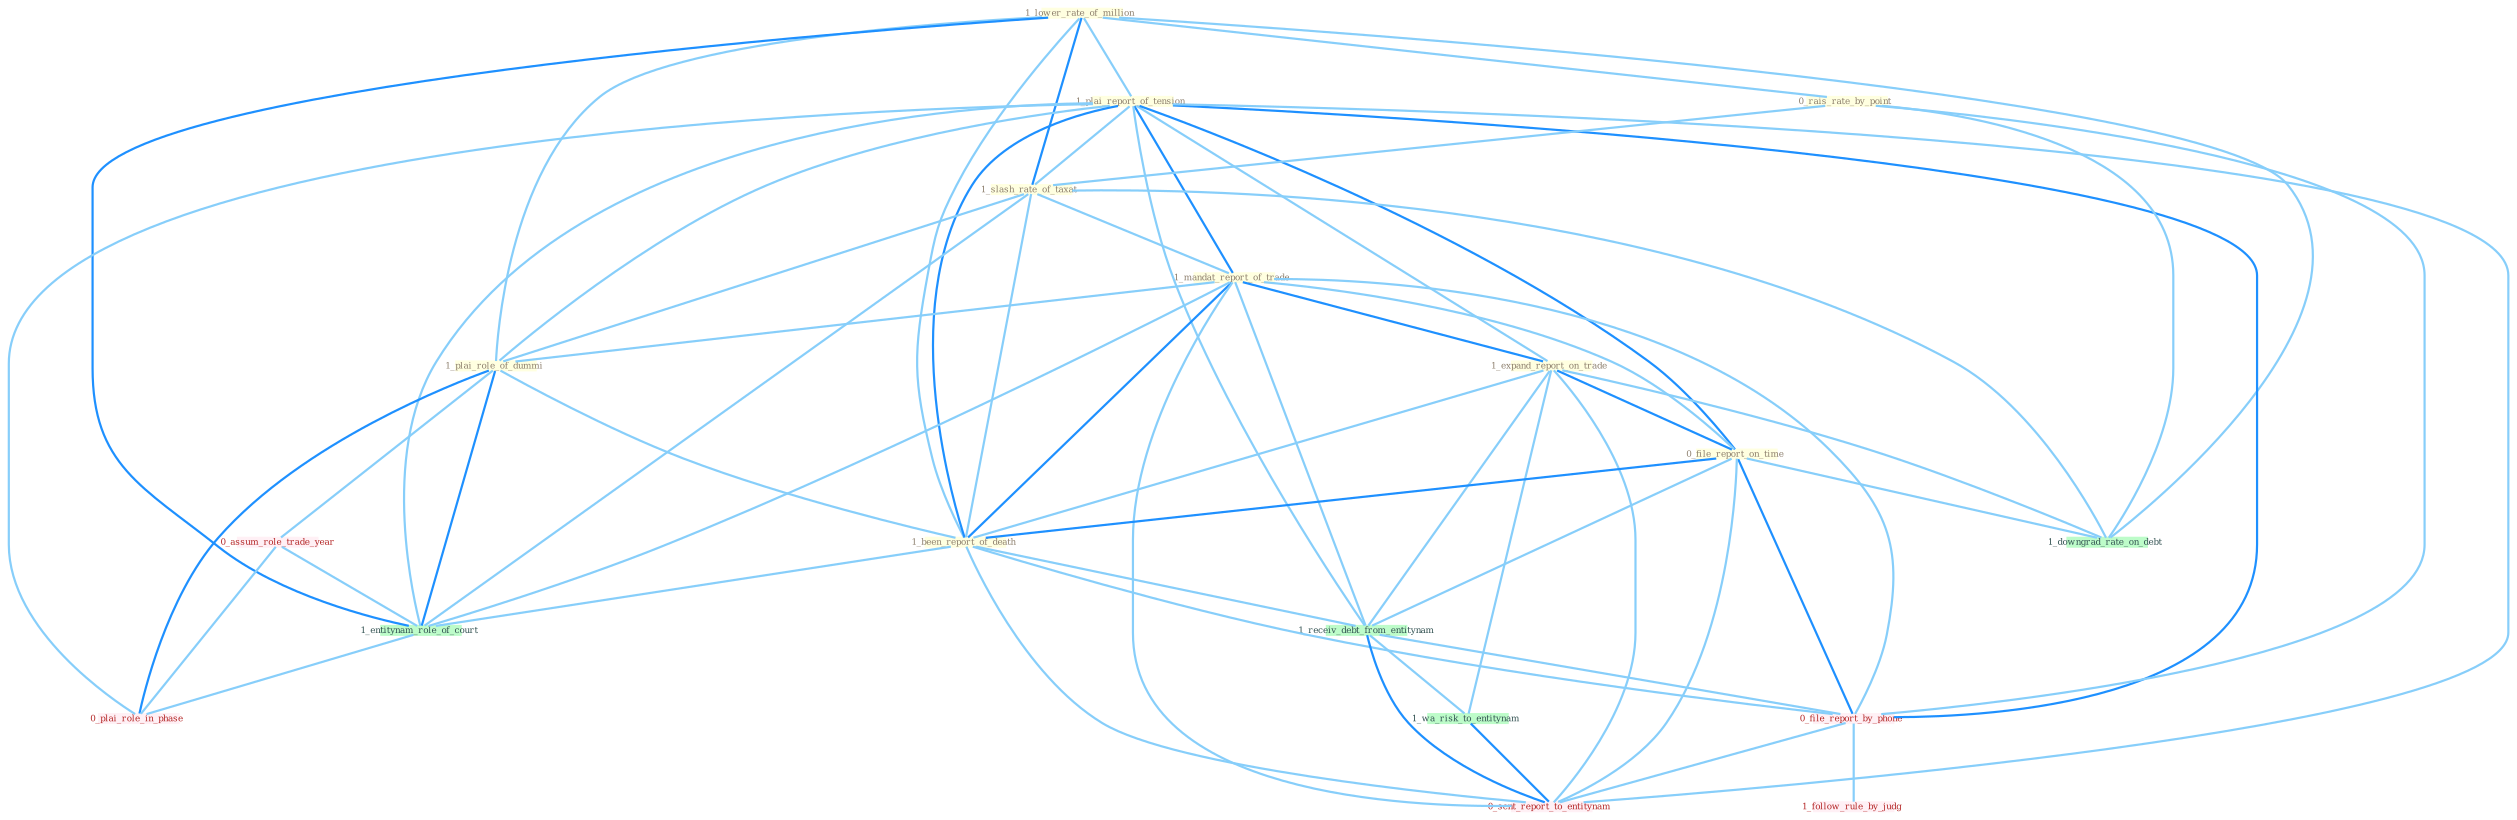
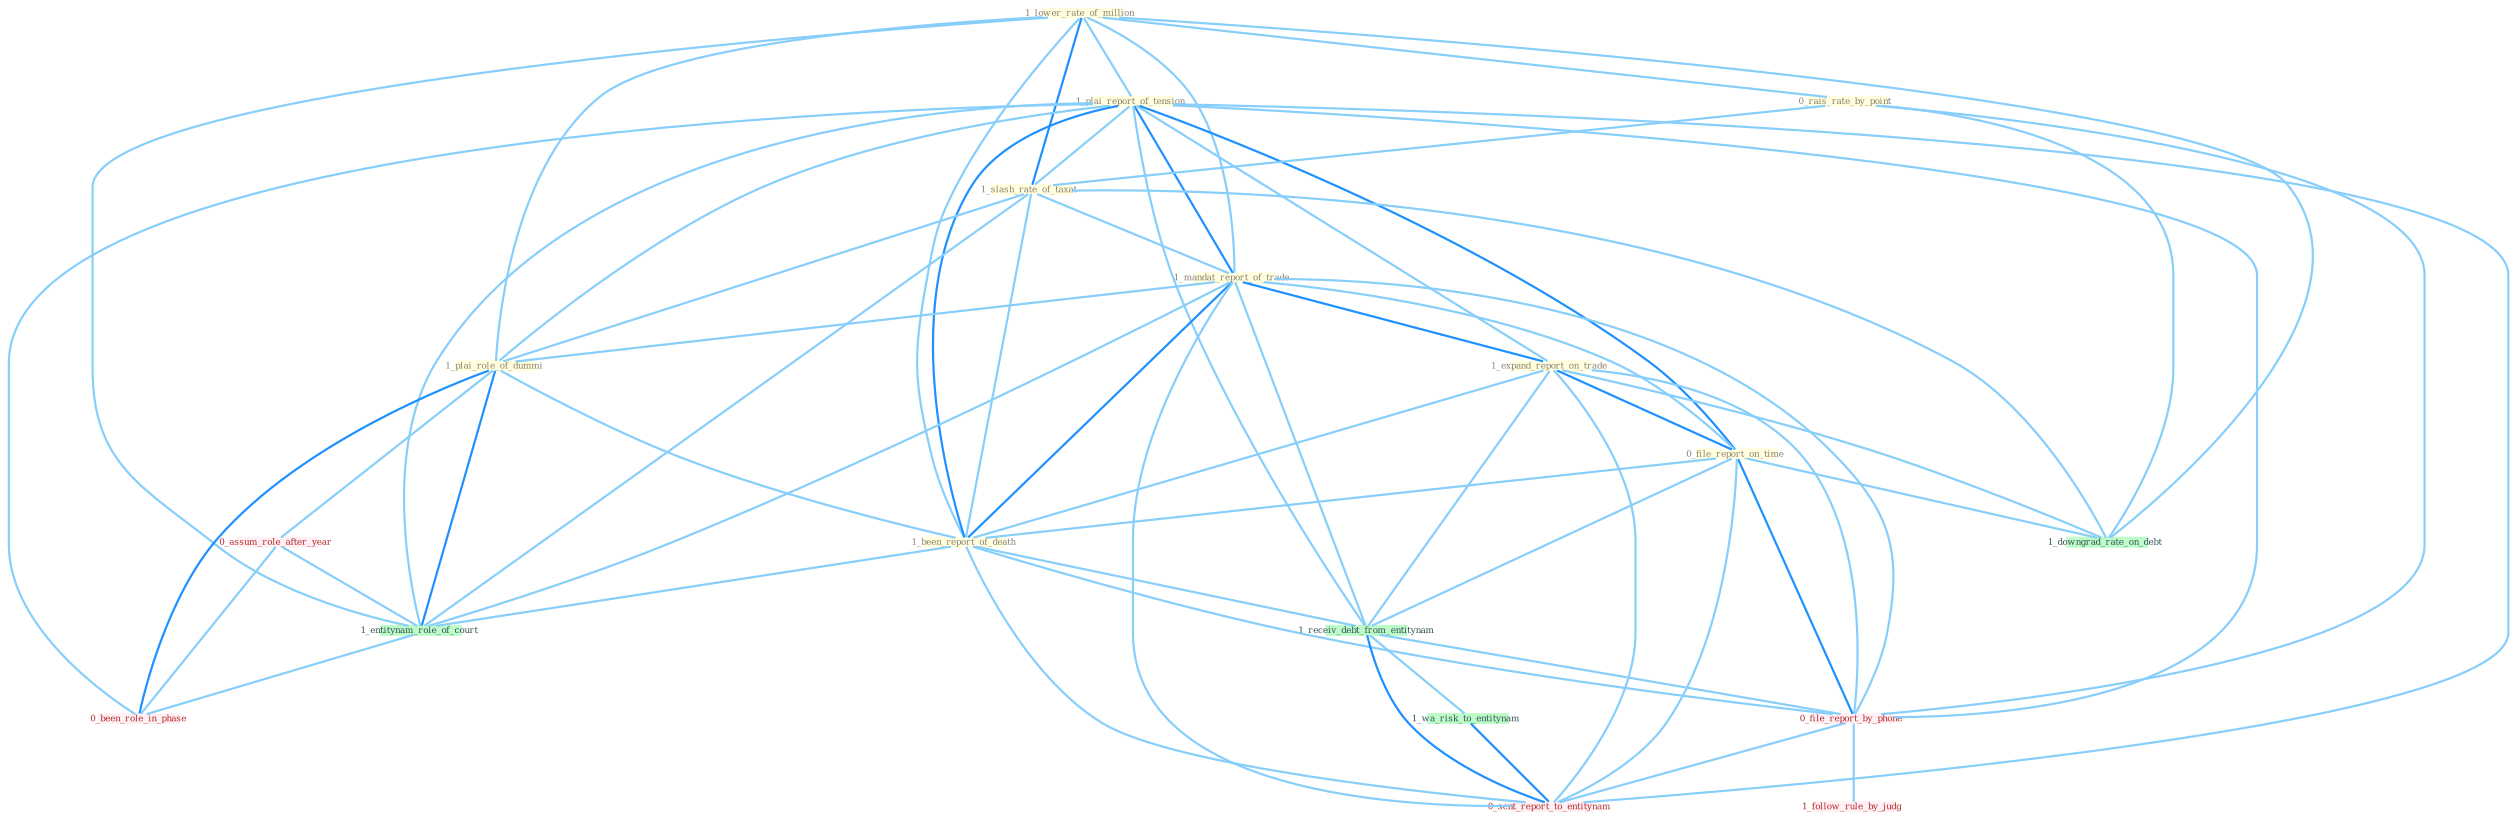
none -> (1183, 85)
(254, 113) -> (254, 113)
(2079, 196) -> (2079, 196)
(1351, 498) -> (1351, 498)
(278, 542) -> (278, 542)
(1510, 542) -> (1798, 451)
(139, 719) -> (139, 719)
